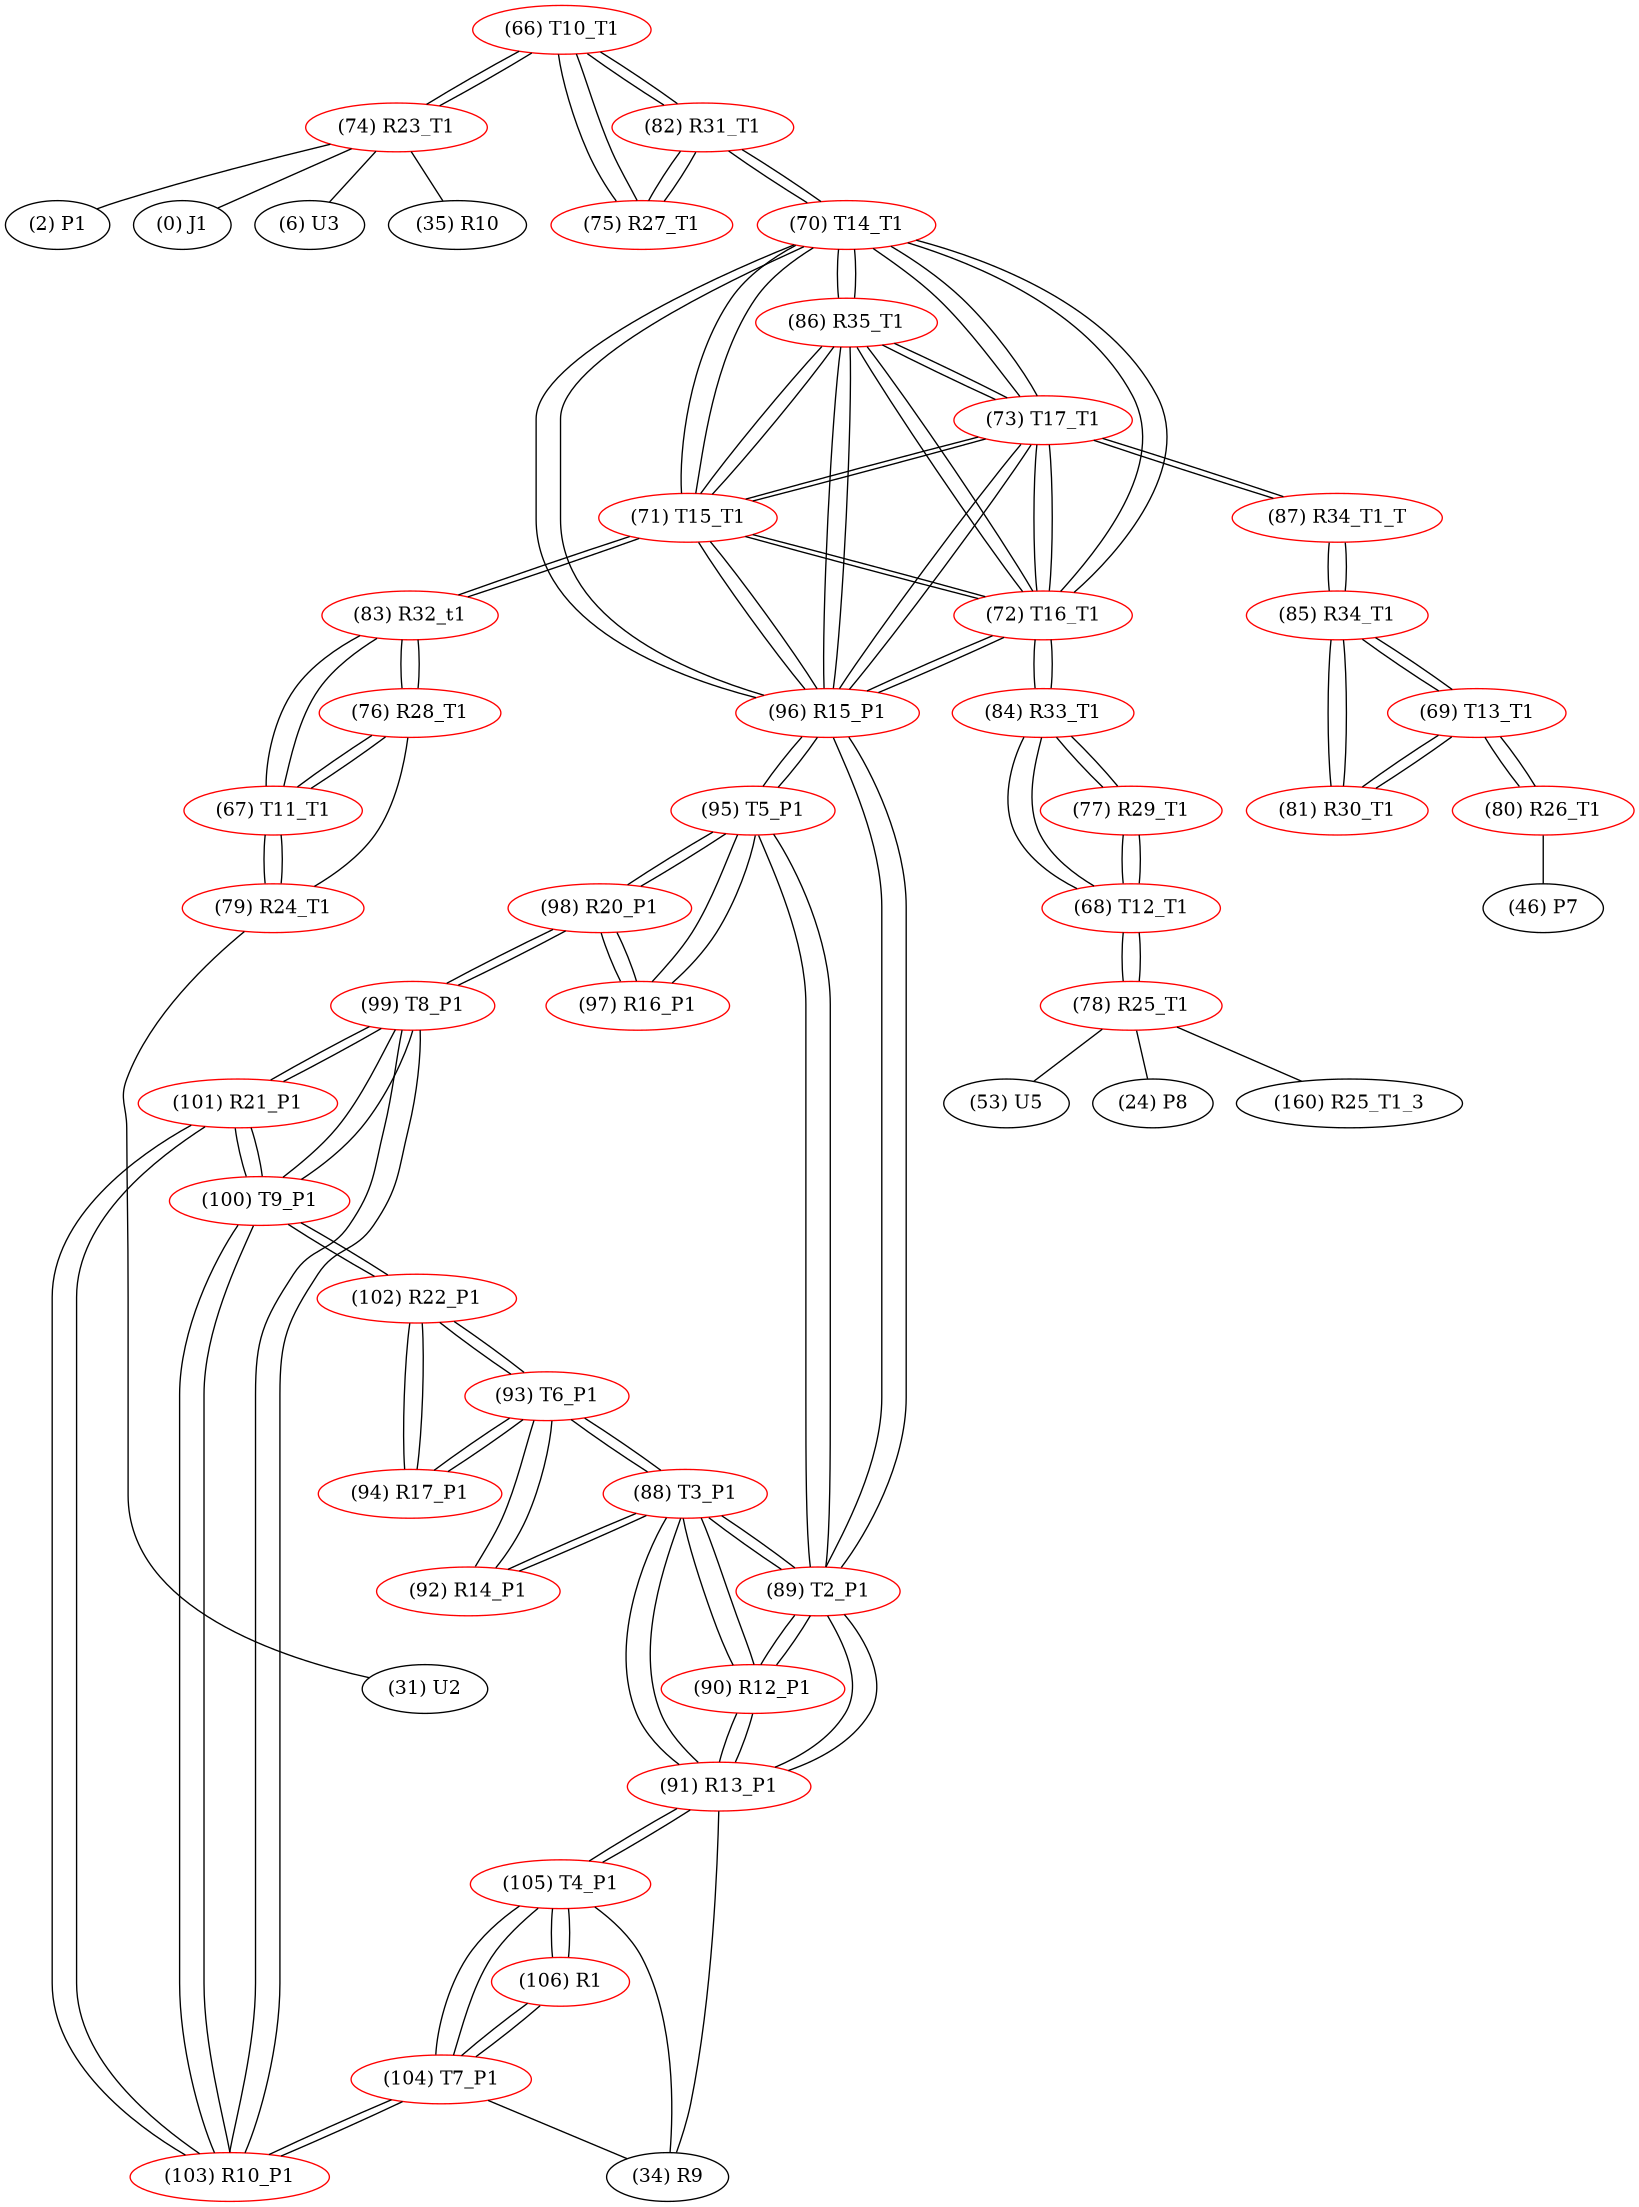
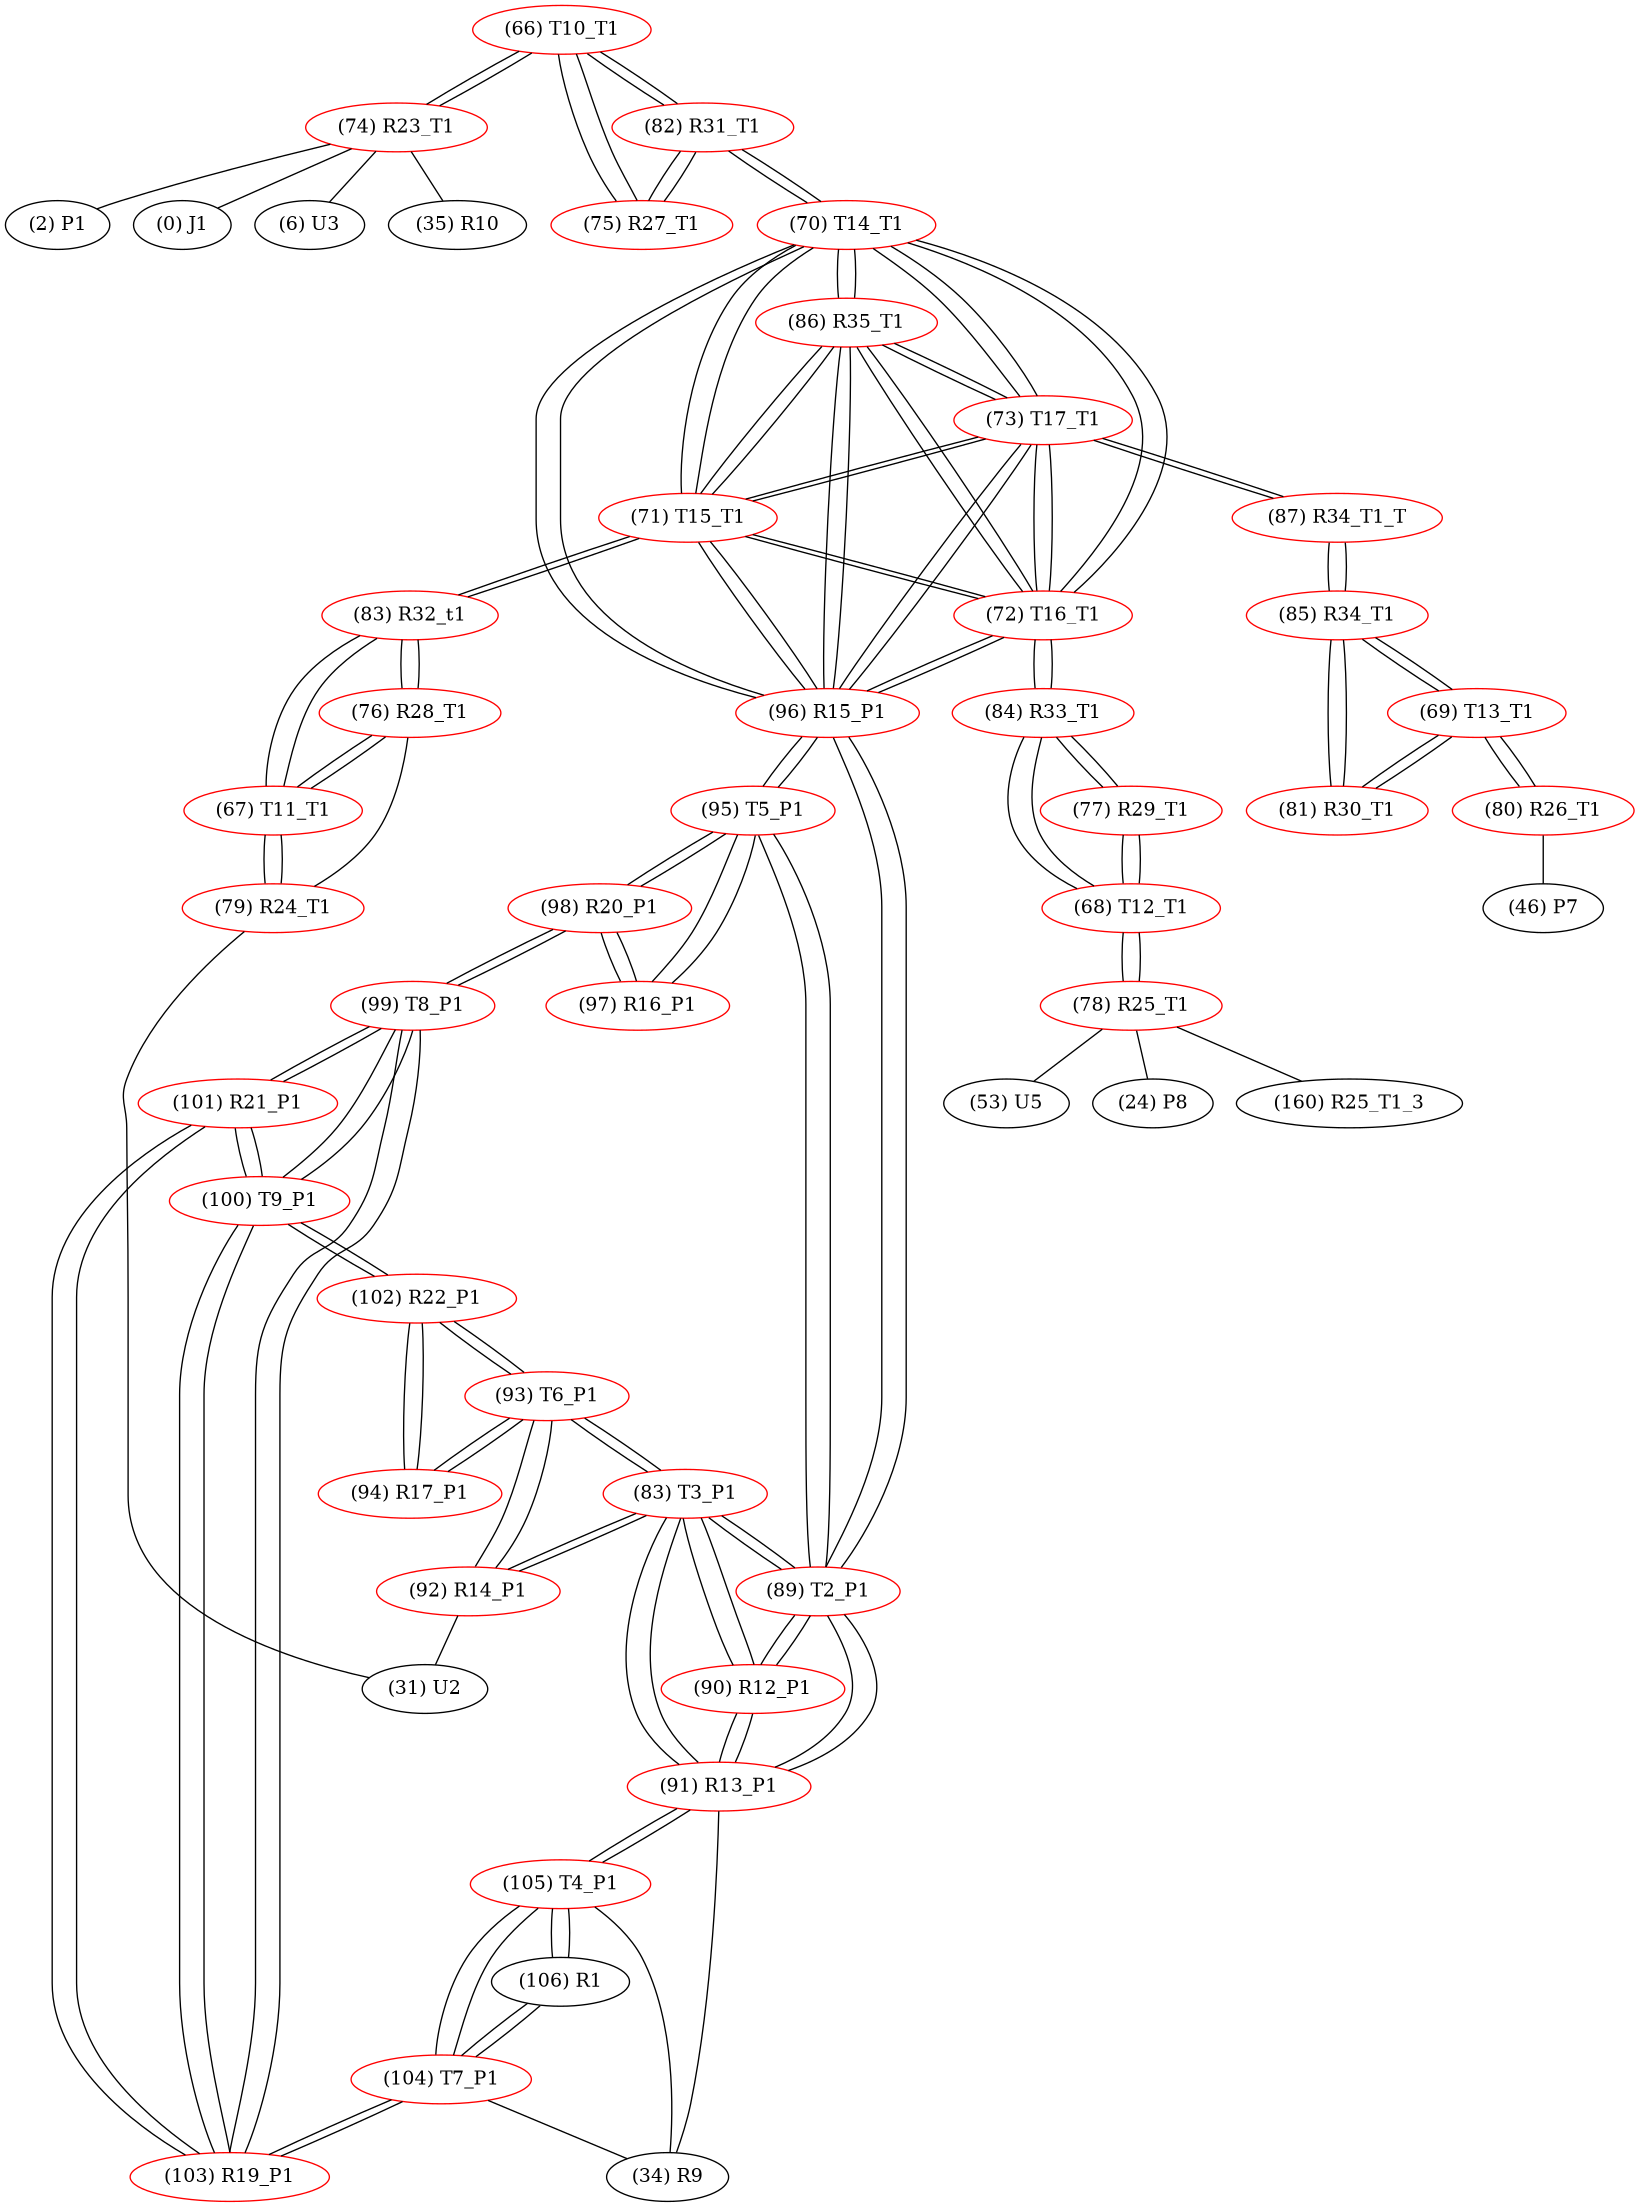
(685, 1494) -> (685, 1494)
none -> (447, 1640)
(561, 1982) -> (561, 1982)
(230, 2177) -> (230, 2177)
